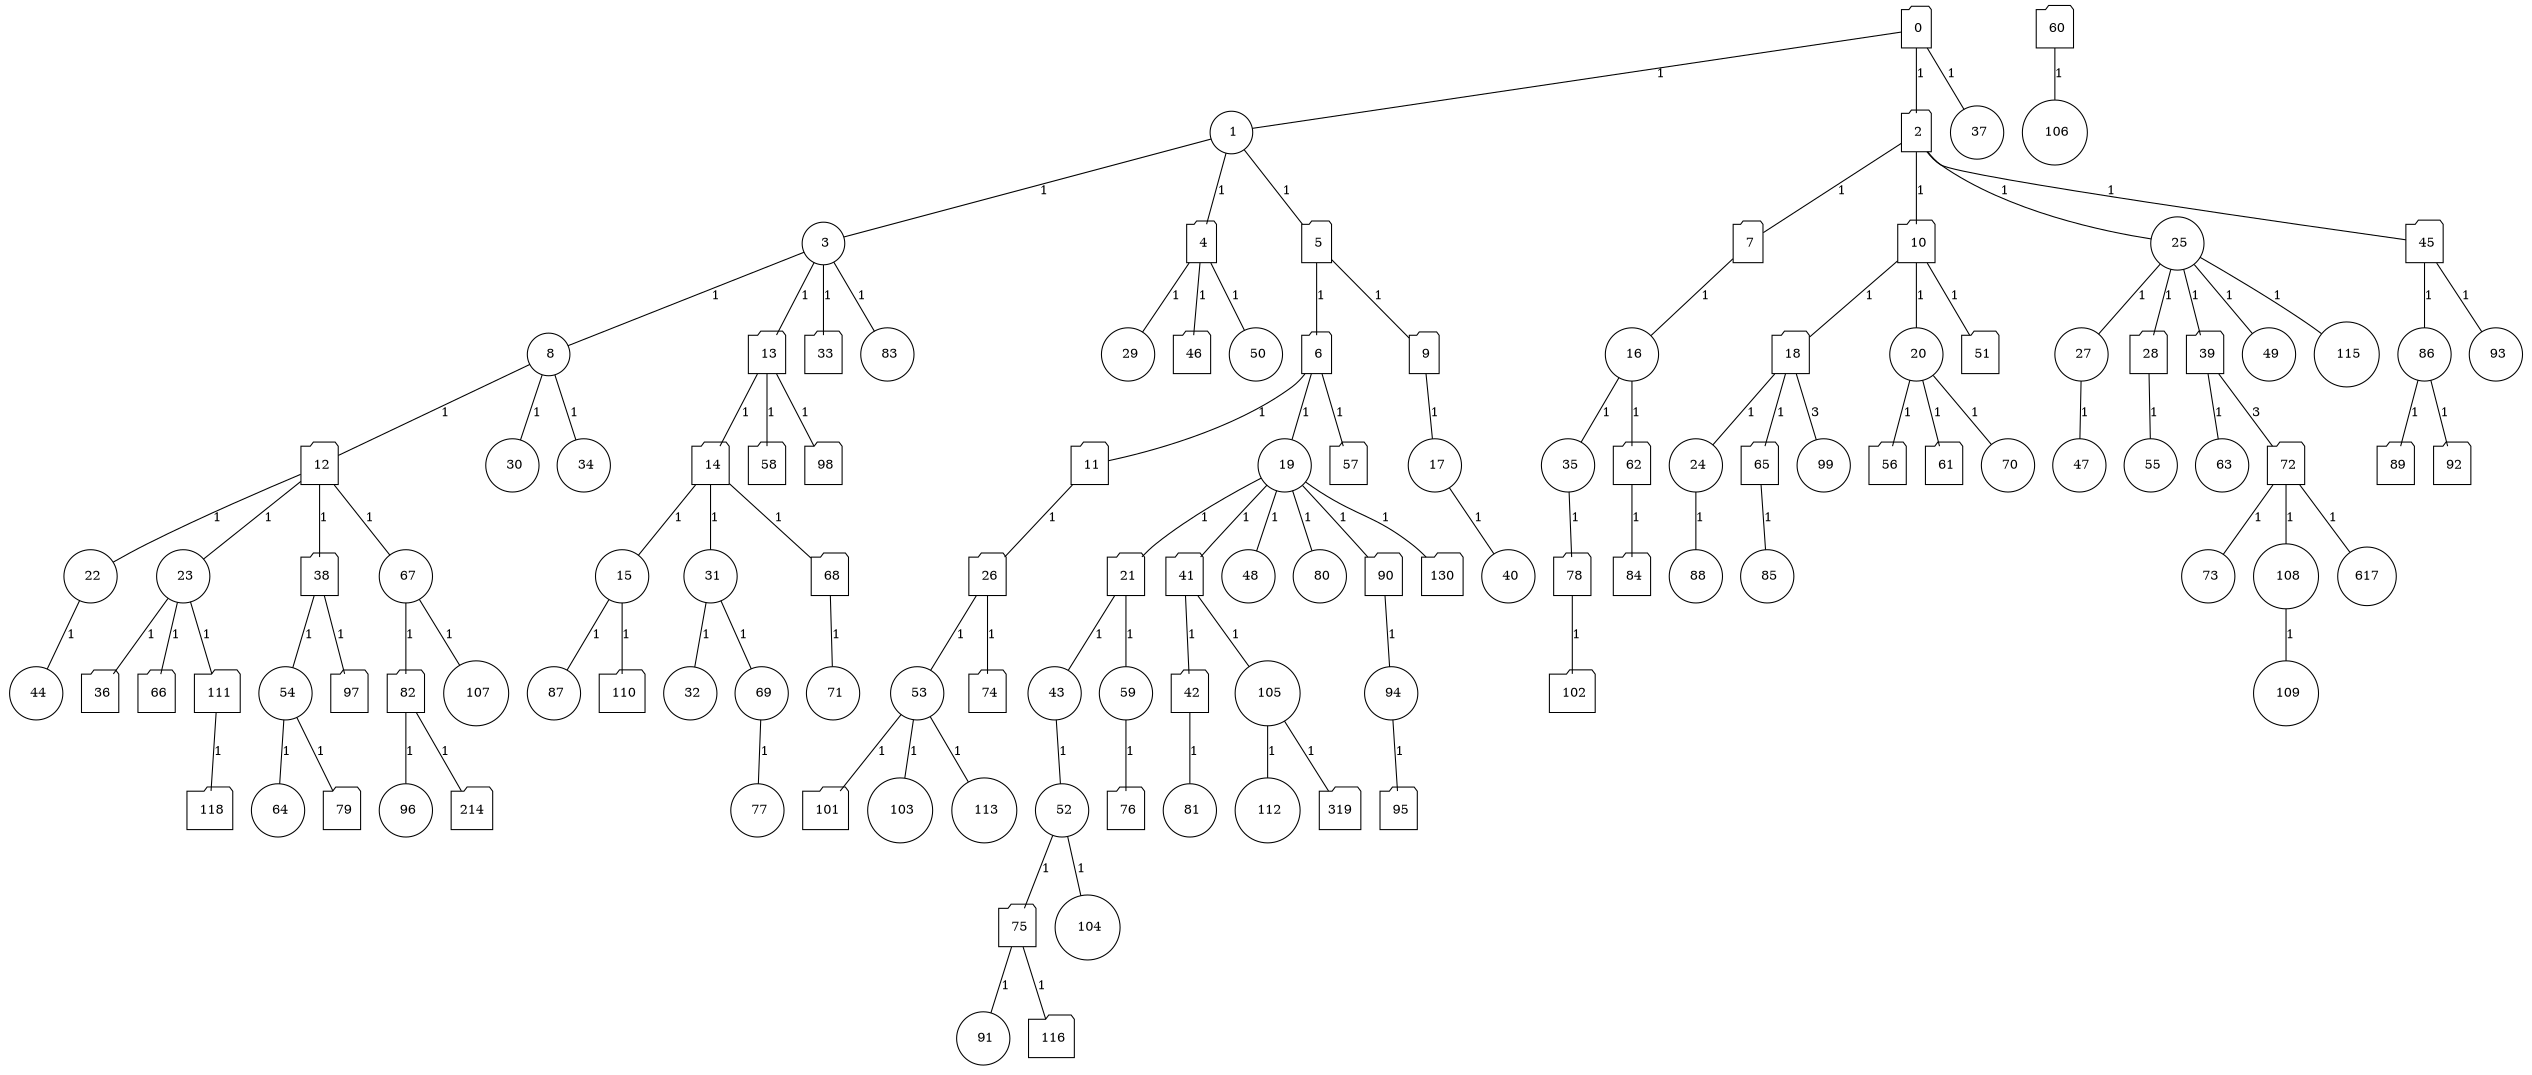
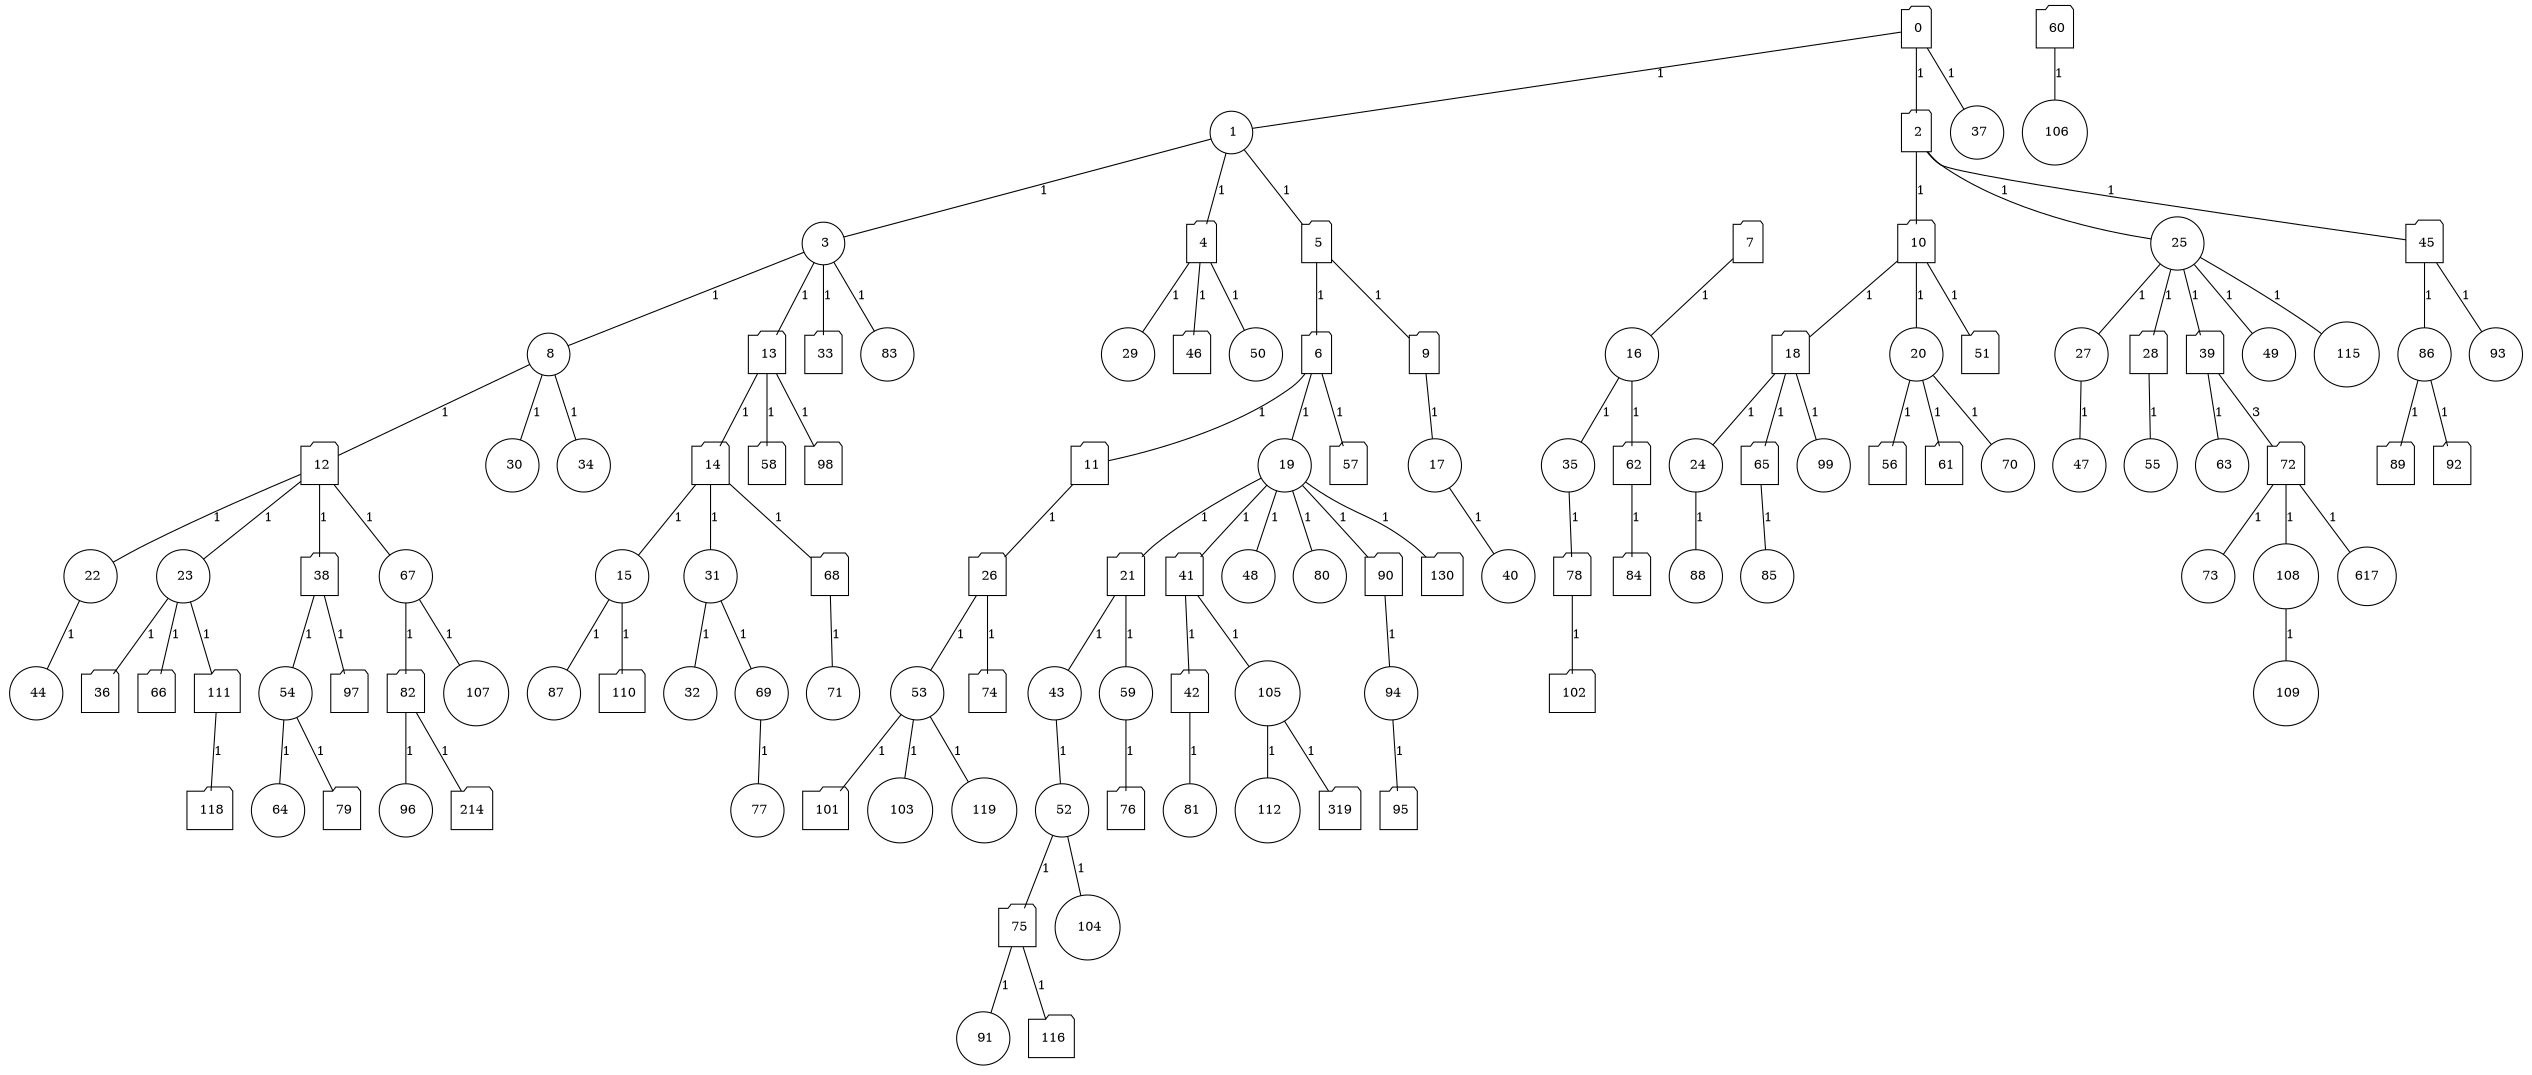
(1832, 188) -> none
(1815, 413) -> (1815, 413)
(984, 810) -> (984, 810)
